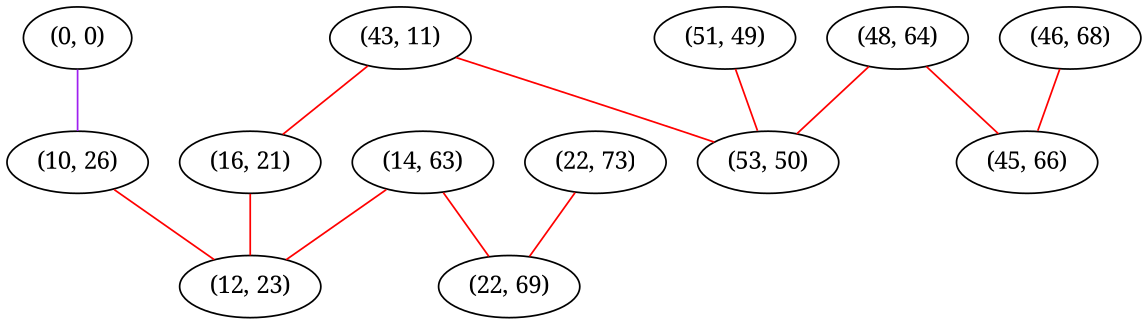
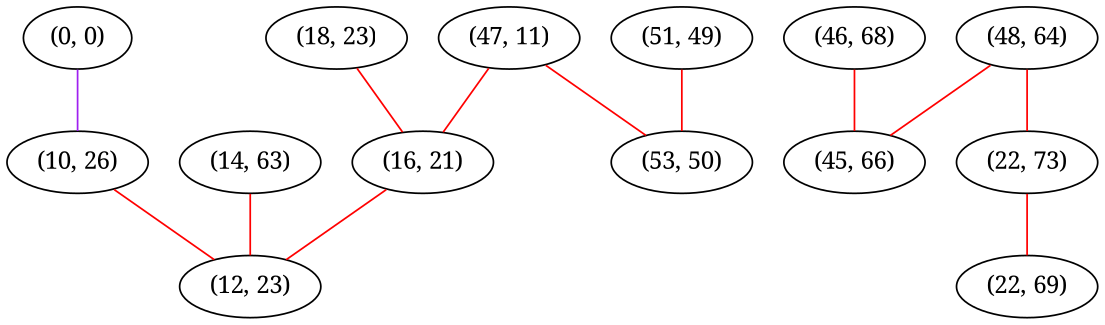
none -> (337, 38)
(400, 38) -> (509, 38)
(833, 100) -> (1027, 100)
(466, 225) -> none
